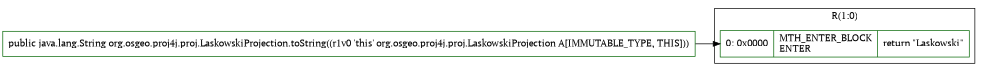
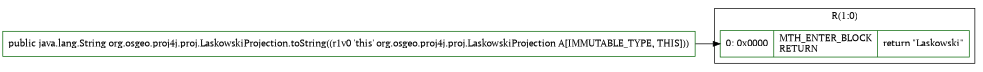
(795, 49) -> (799, 49)
